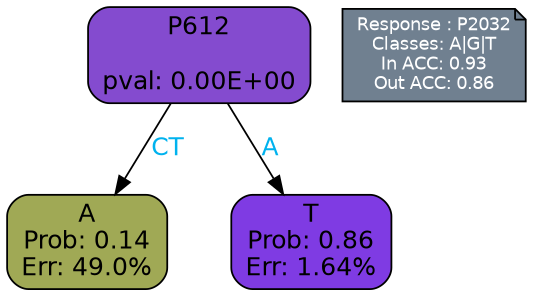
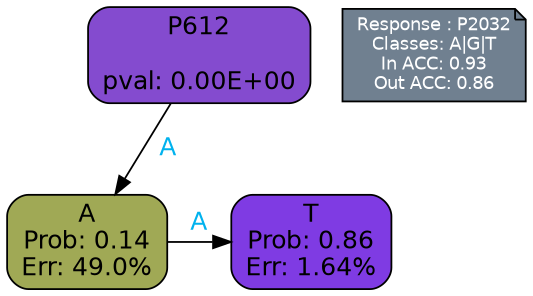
(251, 141) -> (190, 242)
(168, 149) -> (168, 149)
